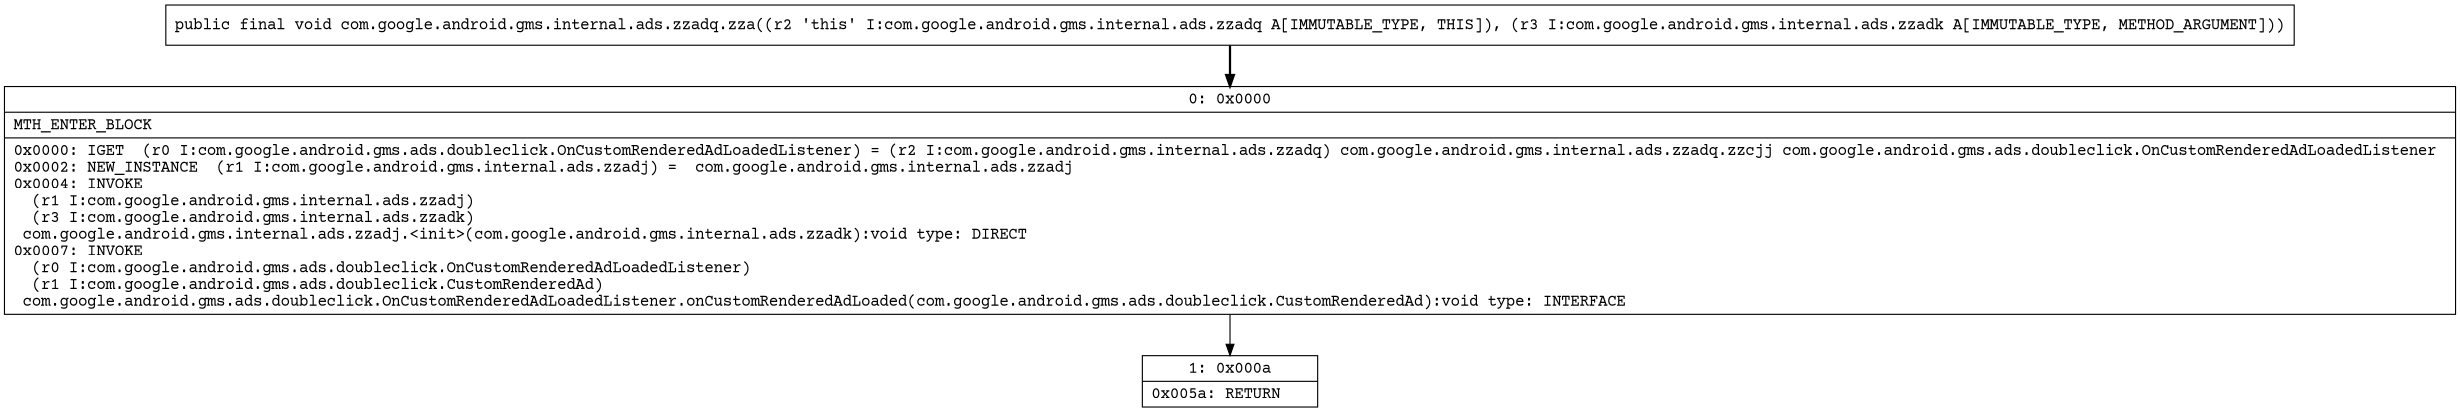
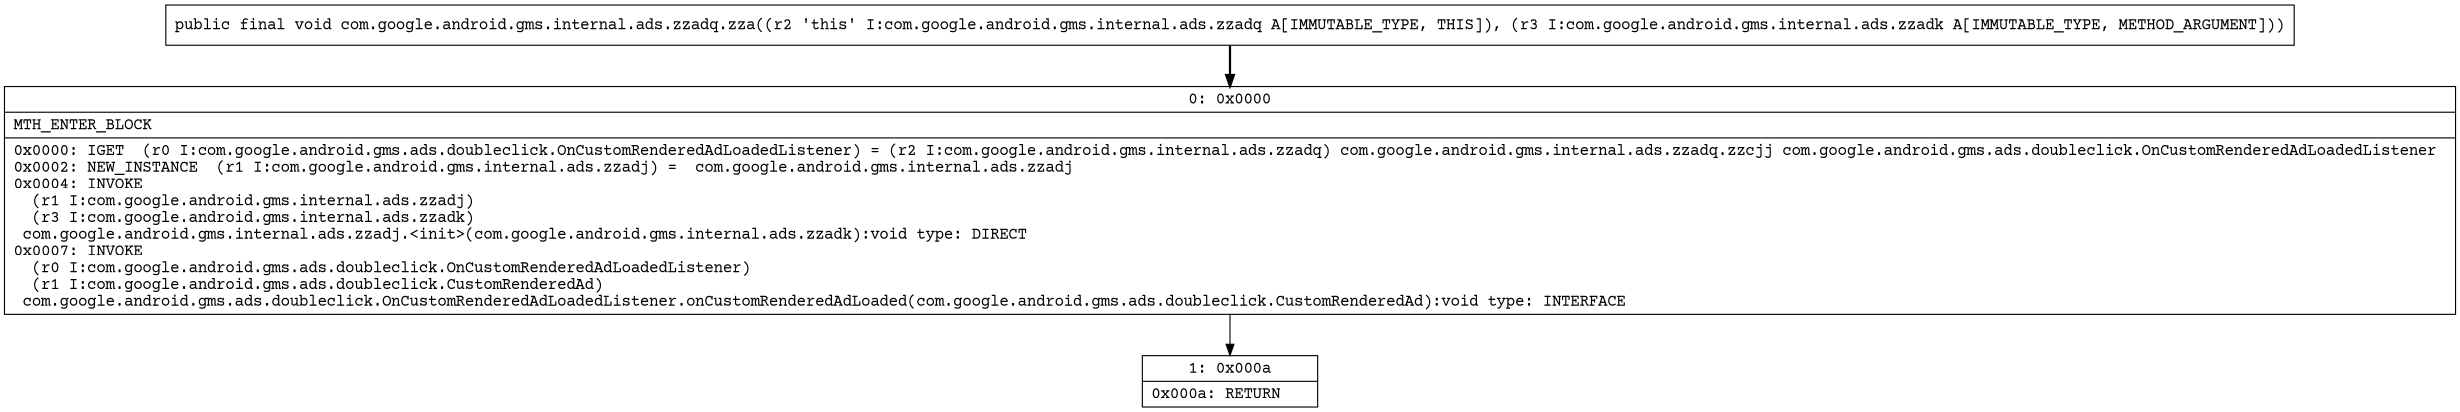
(1230, 394) -> (1230, 394)
